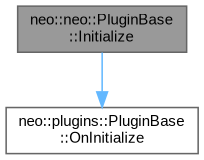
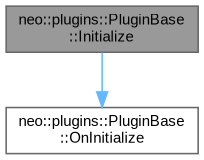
(102, 29) -> (102, 29)
